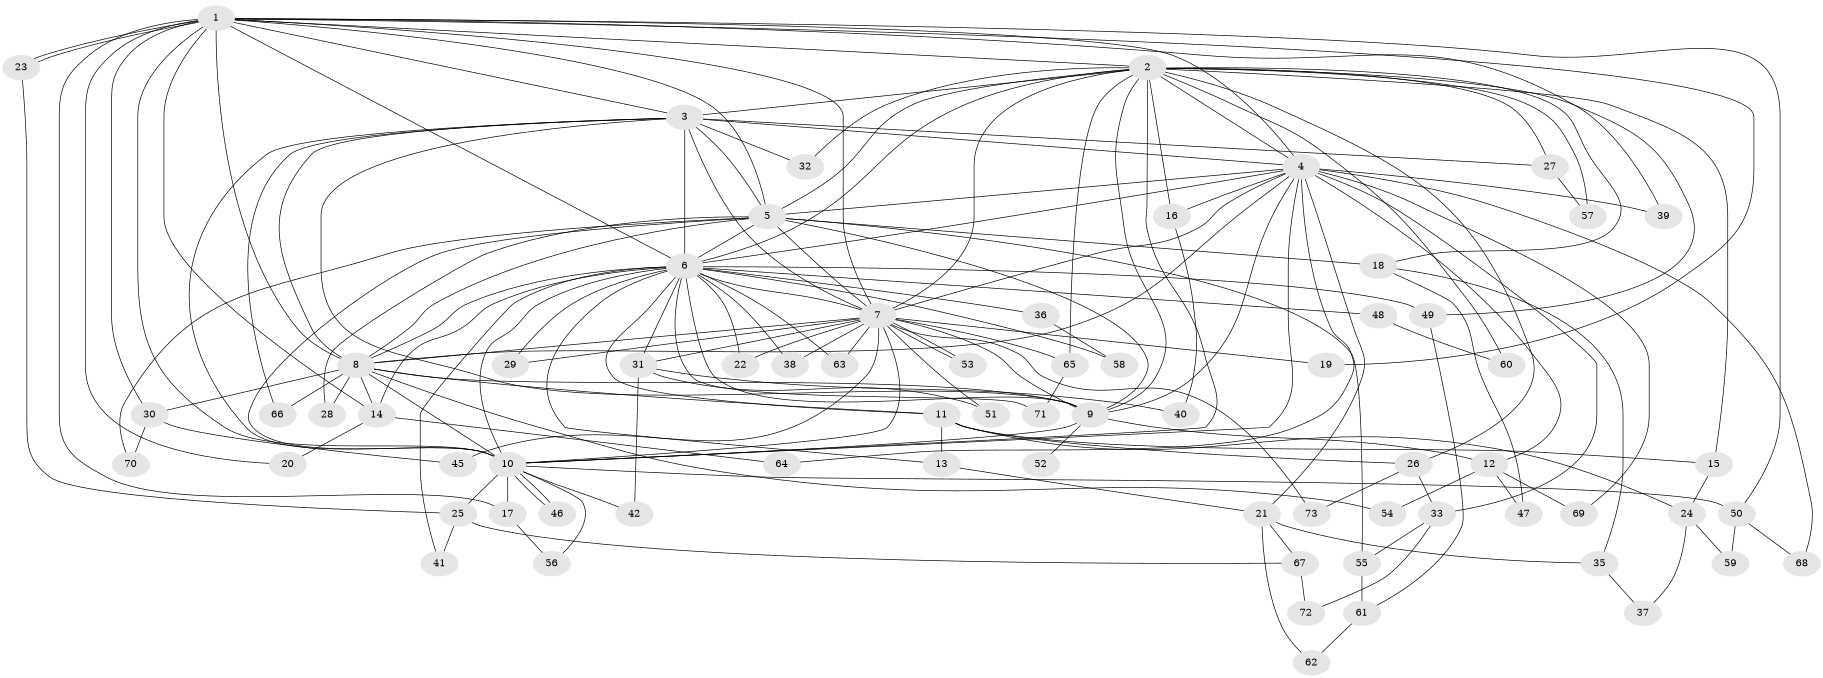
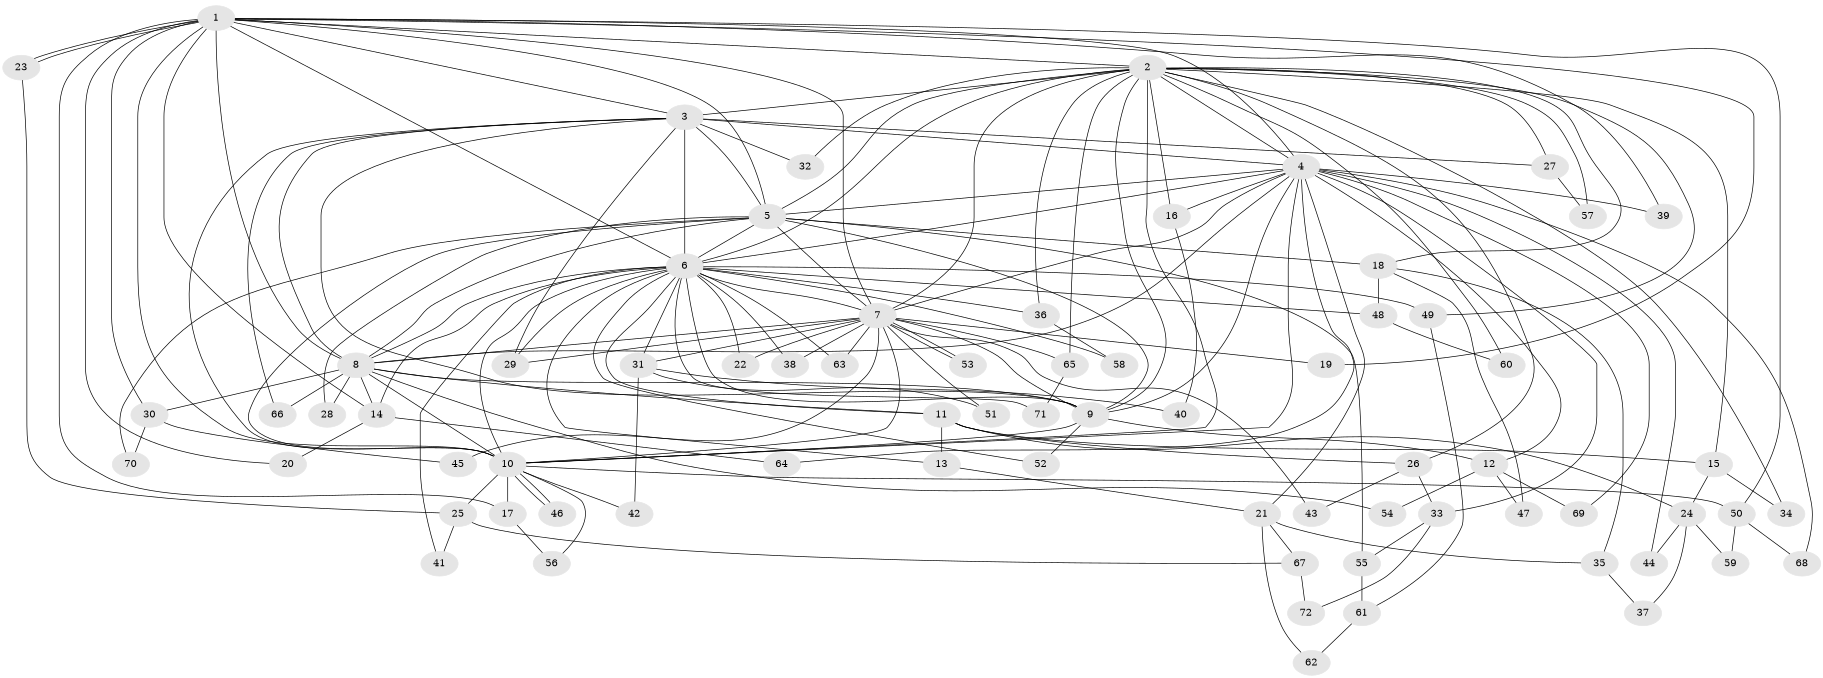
none -> (1044, 167)
(753, 240) -> (587, 235)
none -> (1378, 291)
none -> (742, 412)
(1312, 514) -> (1312, 514)
none -> (1786, 514)
none -> (1649, 564)
